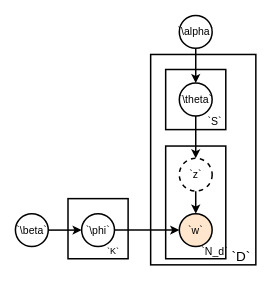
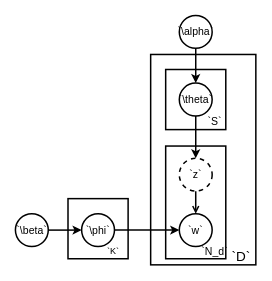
(195, 205) -> (195, 206)
(195, 230) -> (195, 230)
